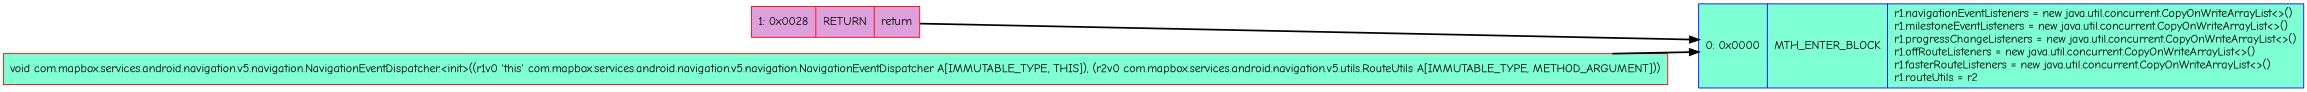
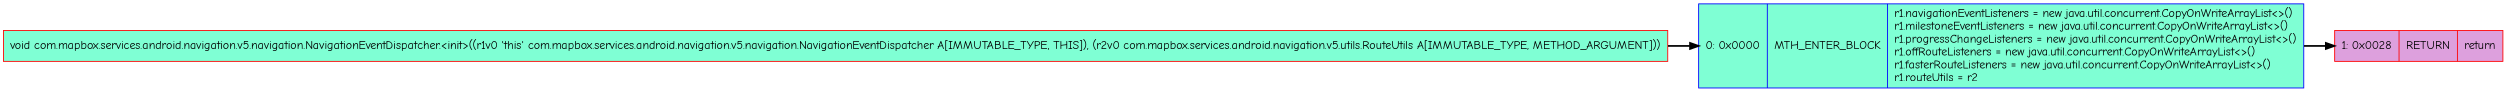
(1305, 32) -> (2315, 46)
